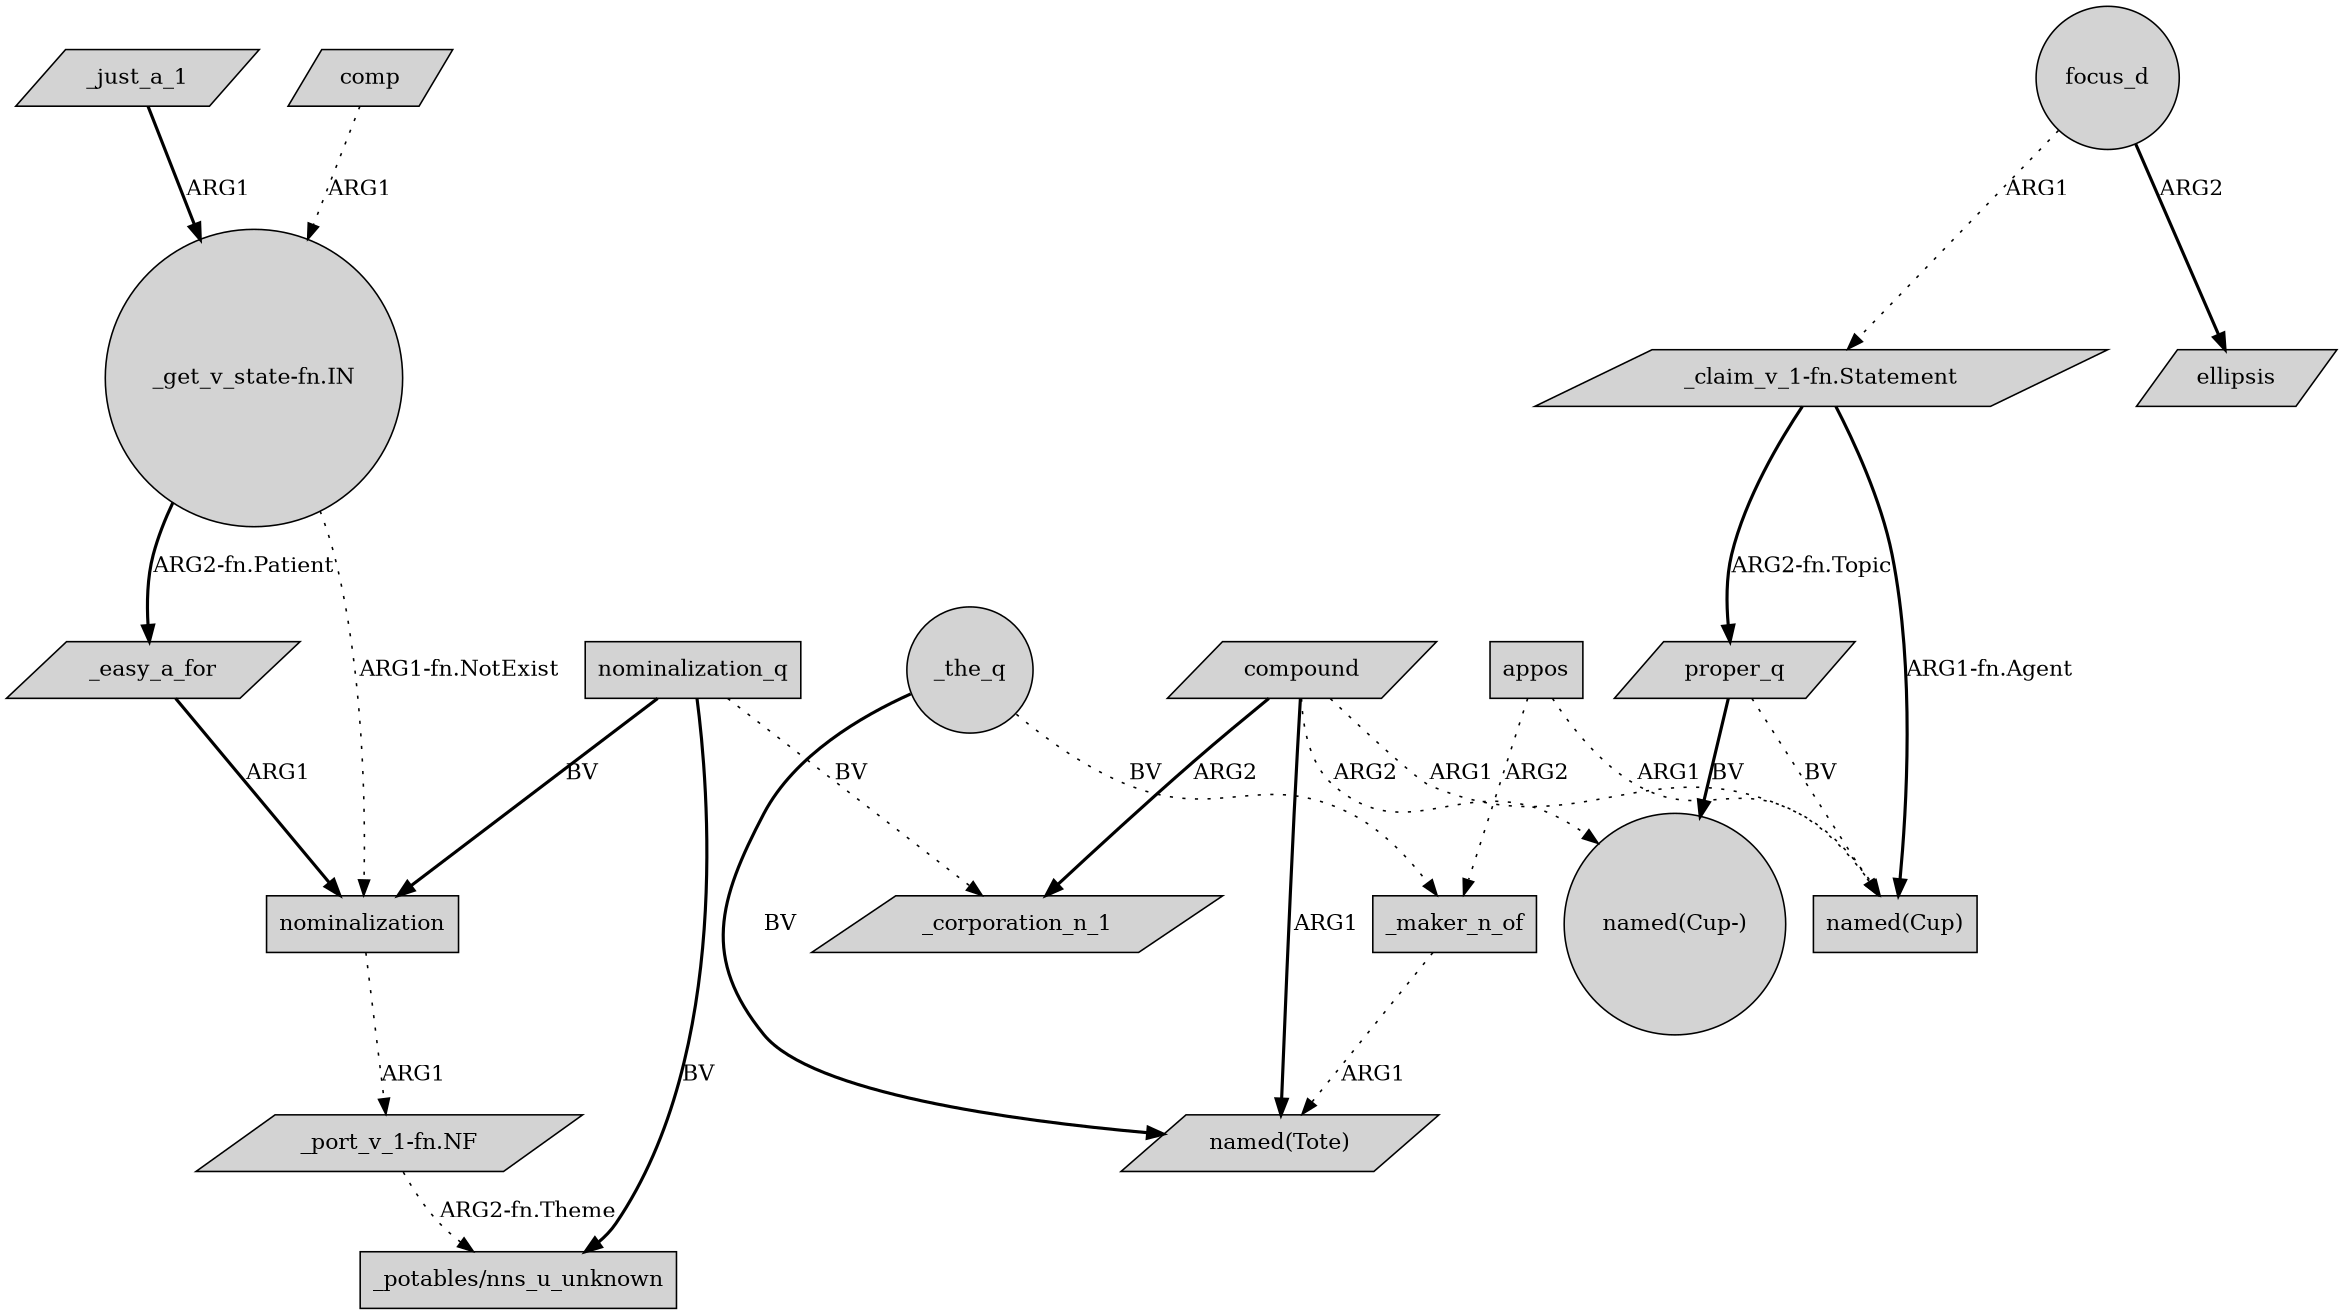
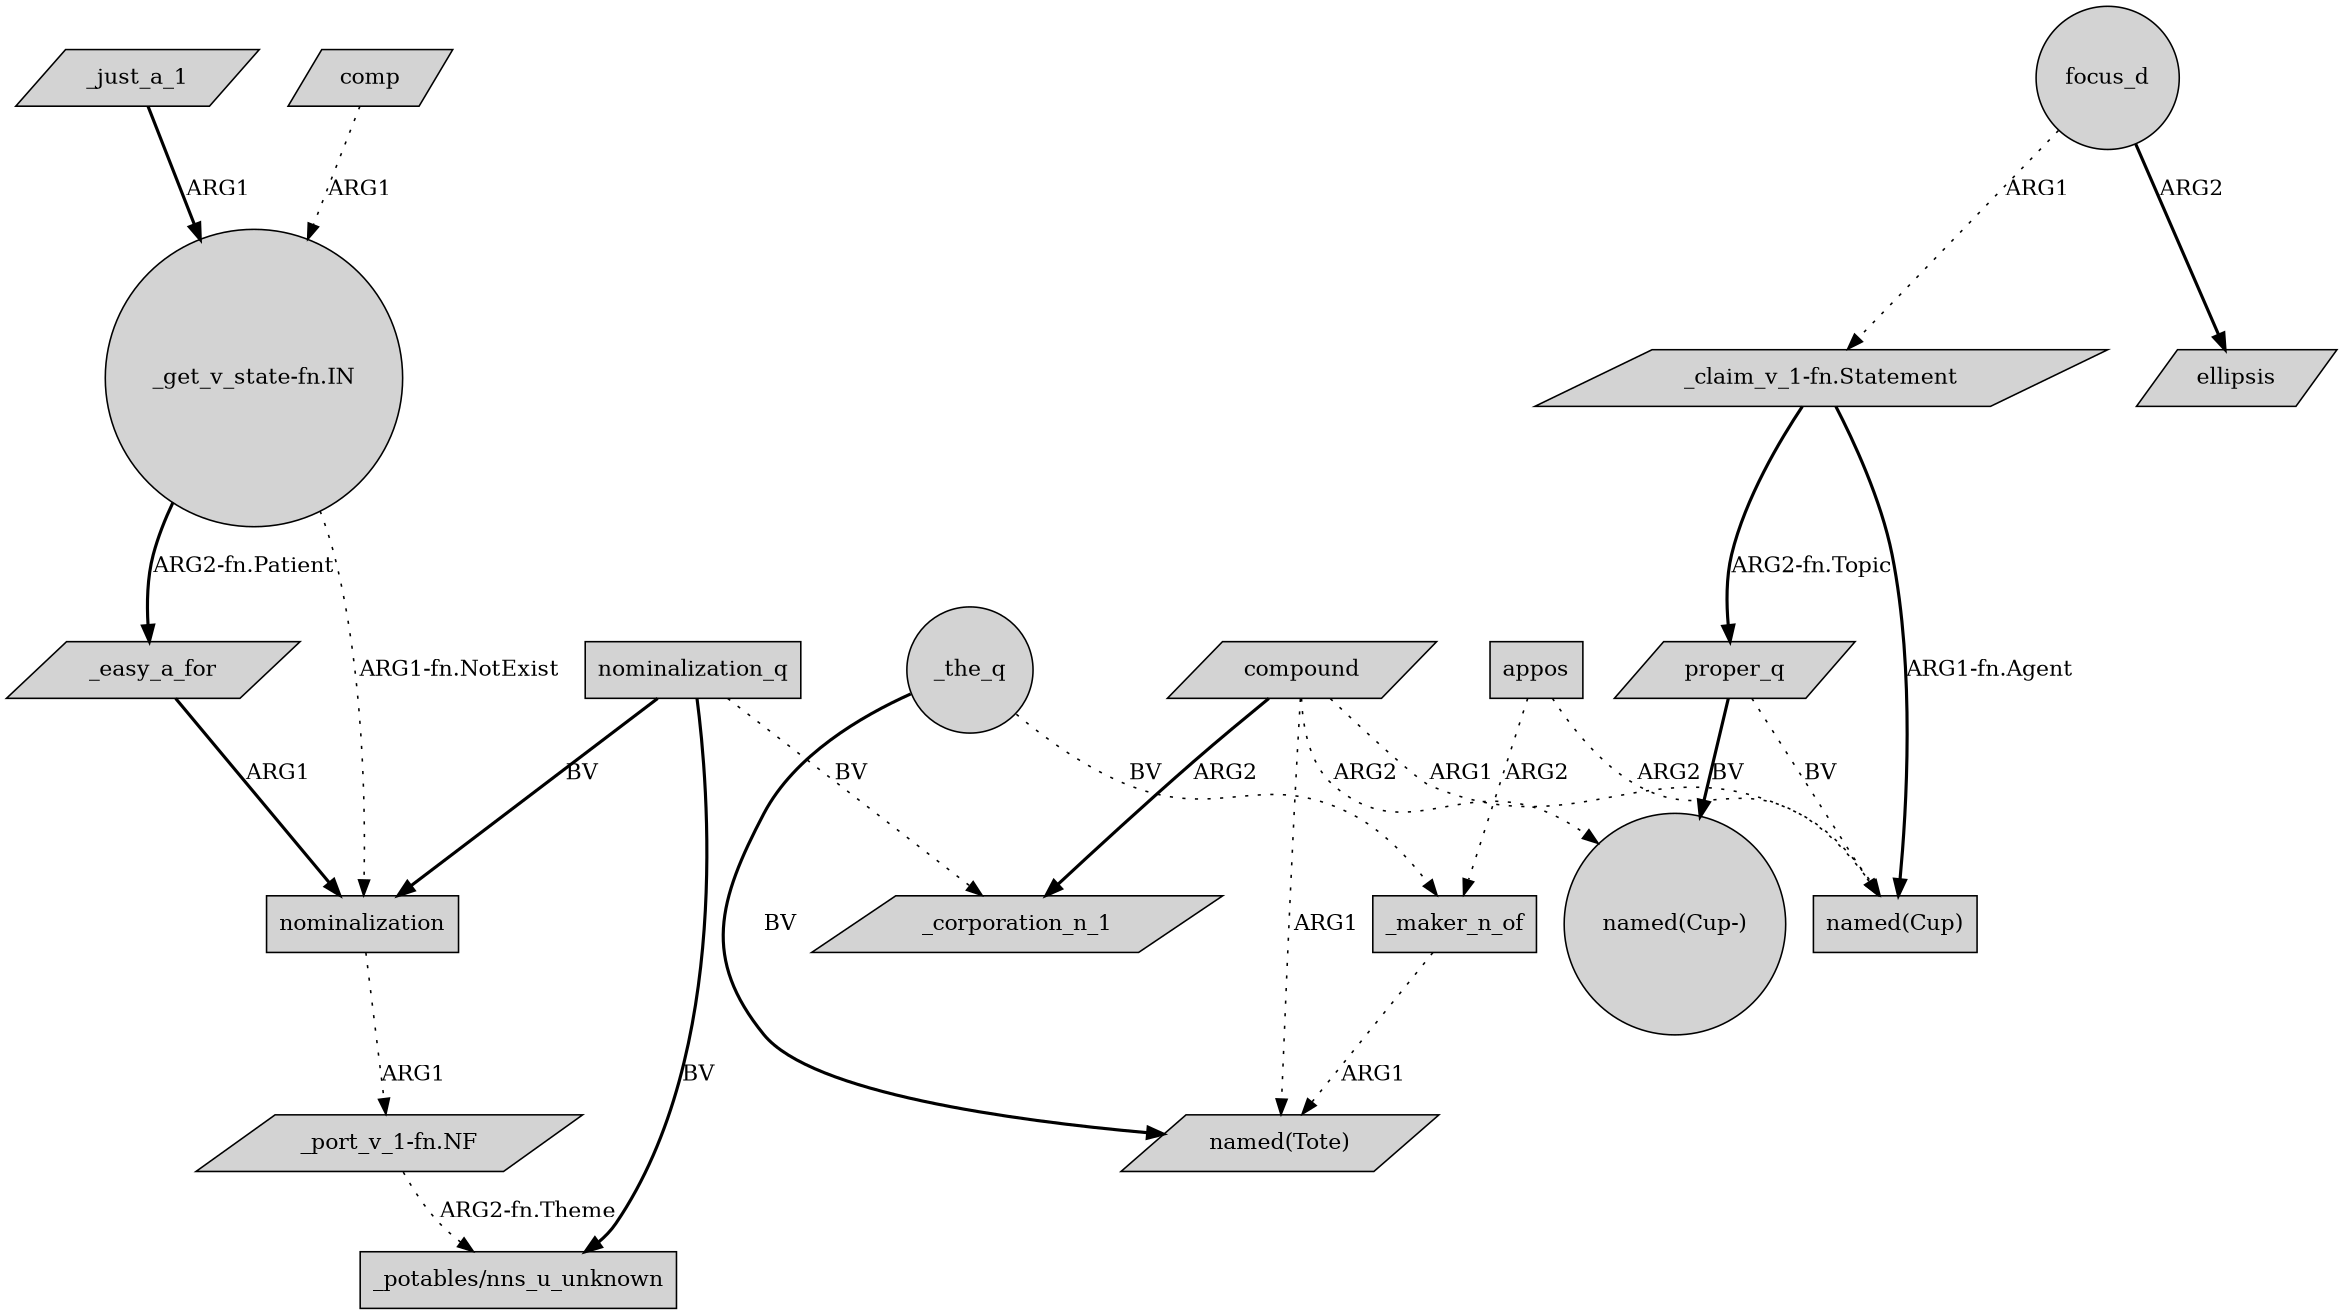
(1669, 774) -> (1669, 774)
(1290, 899) -> (1290, 899)
